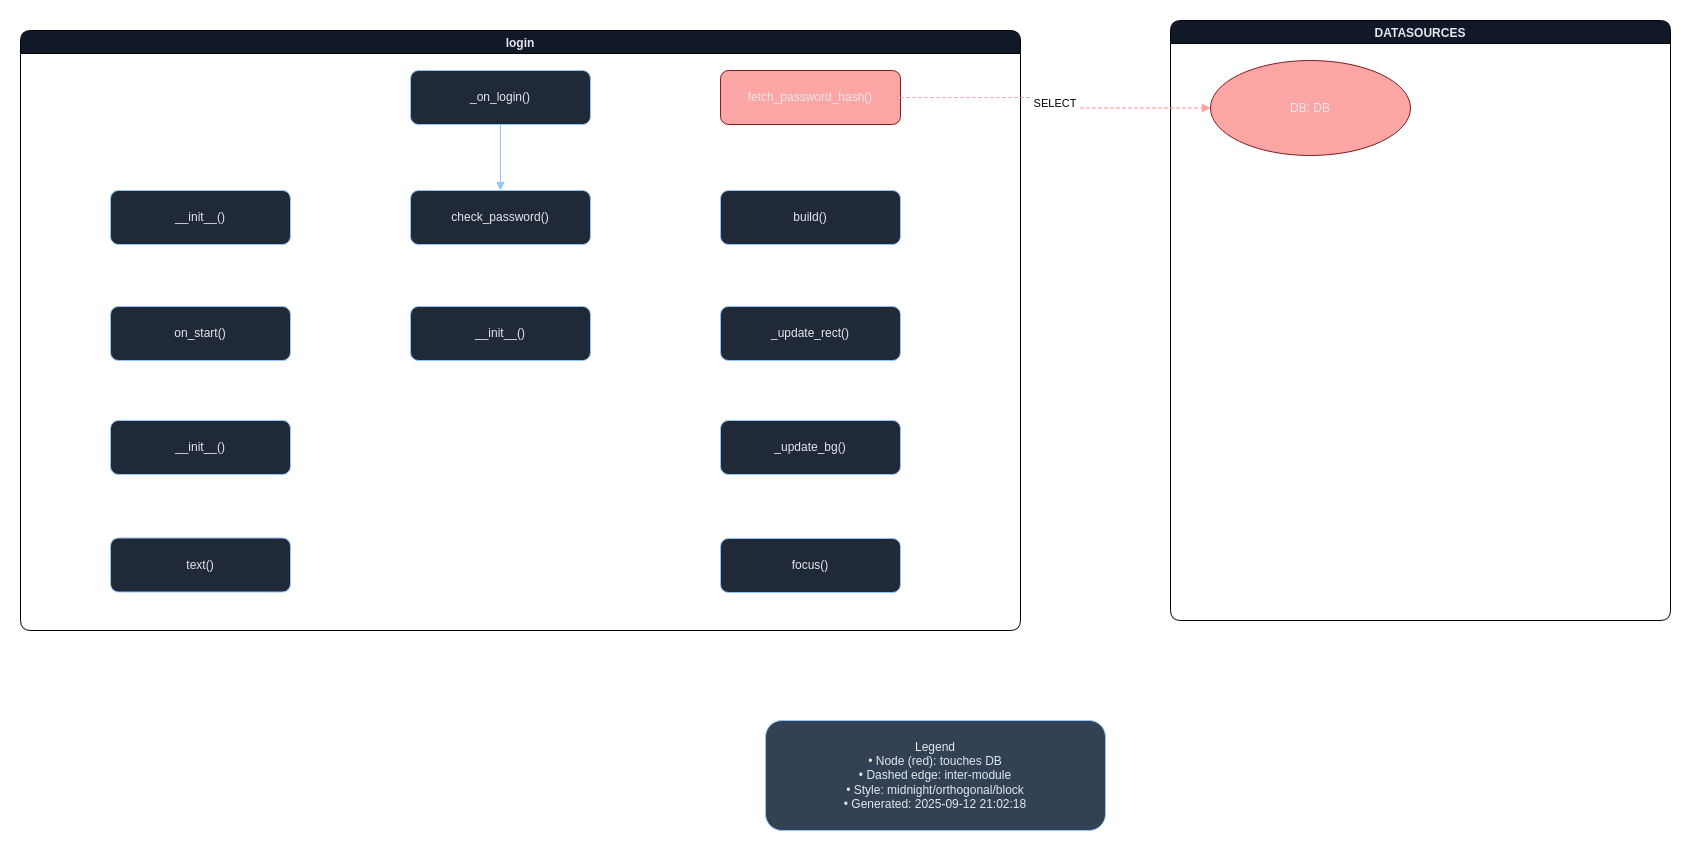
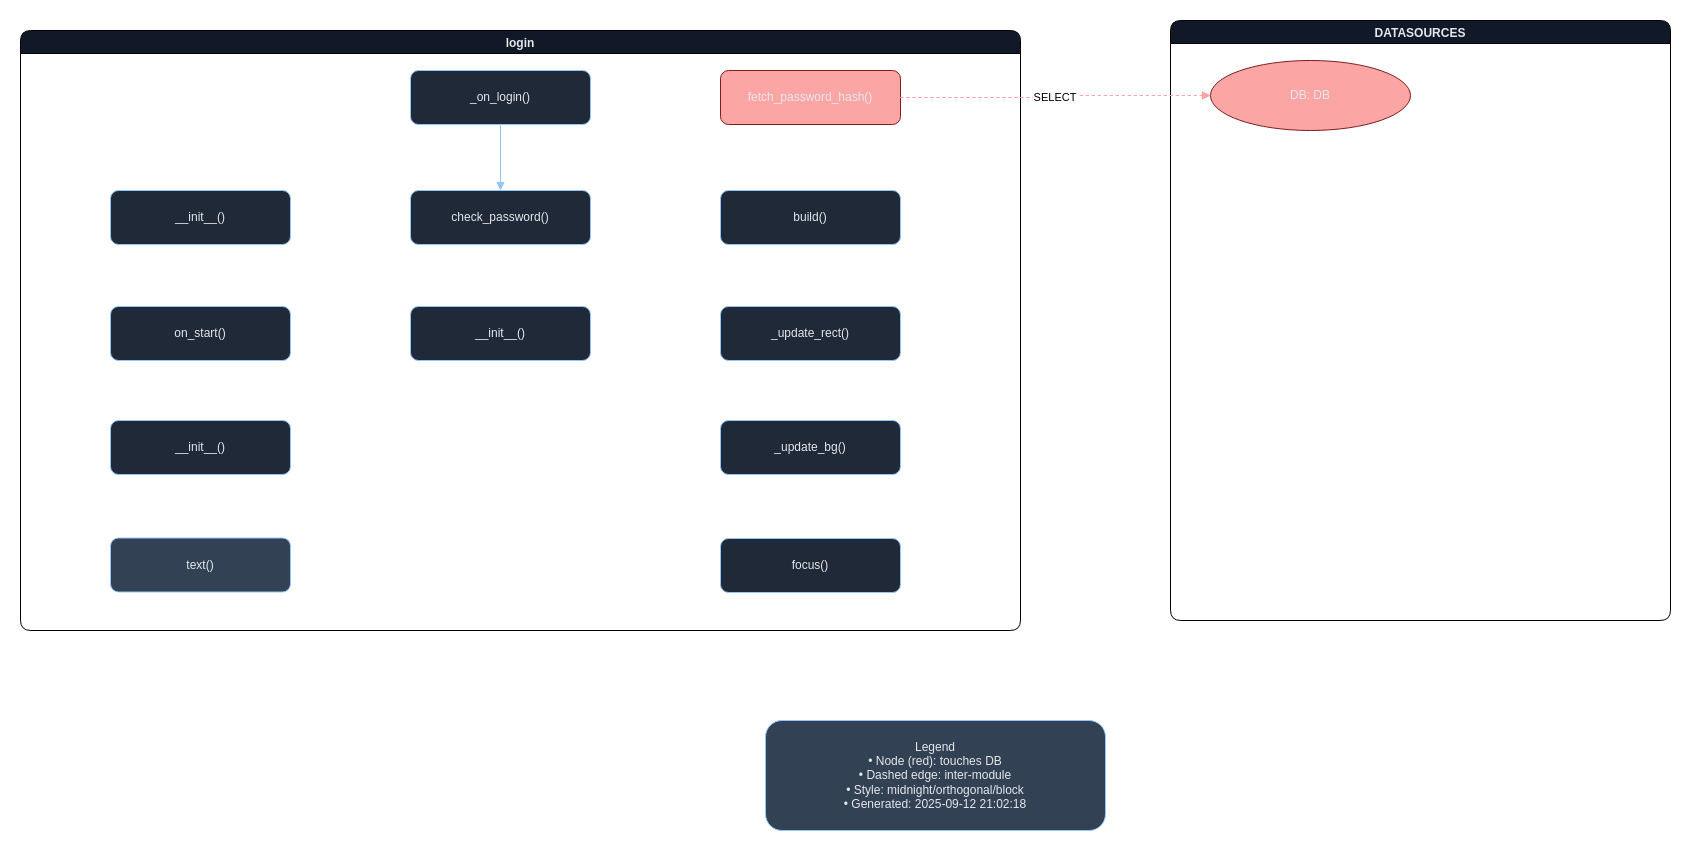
(1311, 108) -> (1311, 96)
(201, 565) -> (201, 565)
